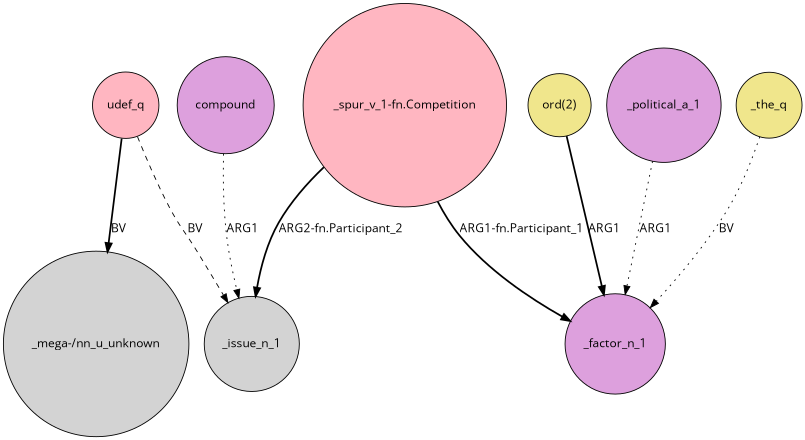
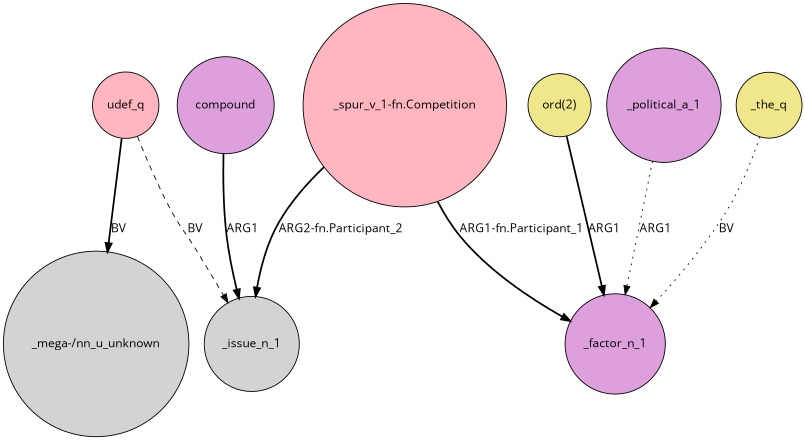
(225, 222) -> (225, 222)
